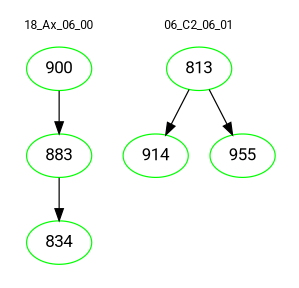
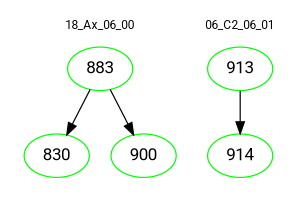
(199, 69) -> (240, 69)
(59, 106) -> (119, 107)
(243, 156) -> none
(59, 243) -> (57, 156)
